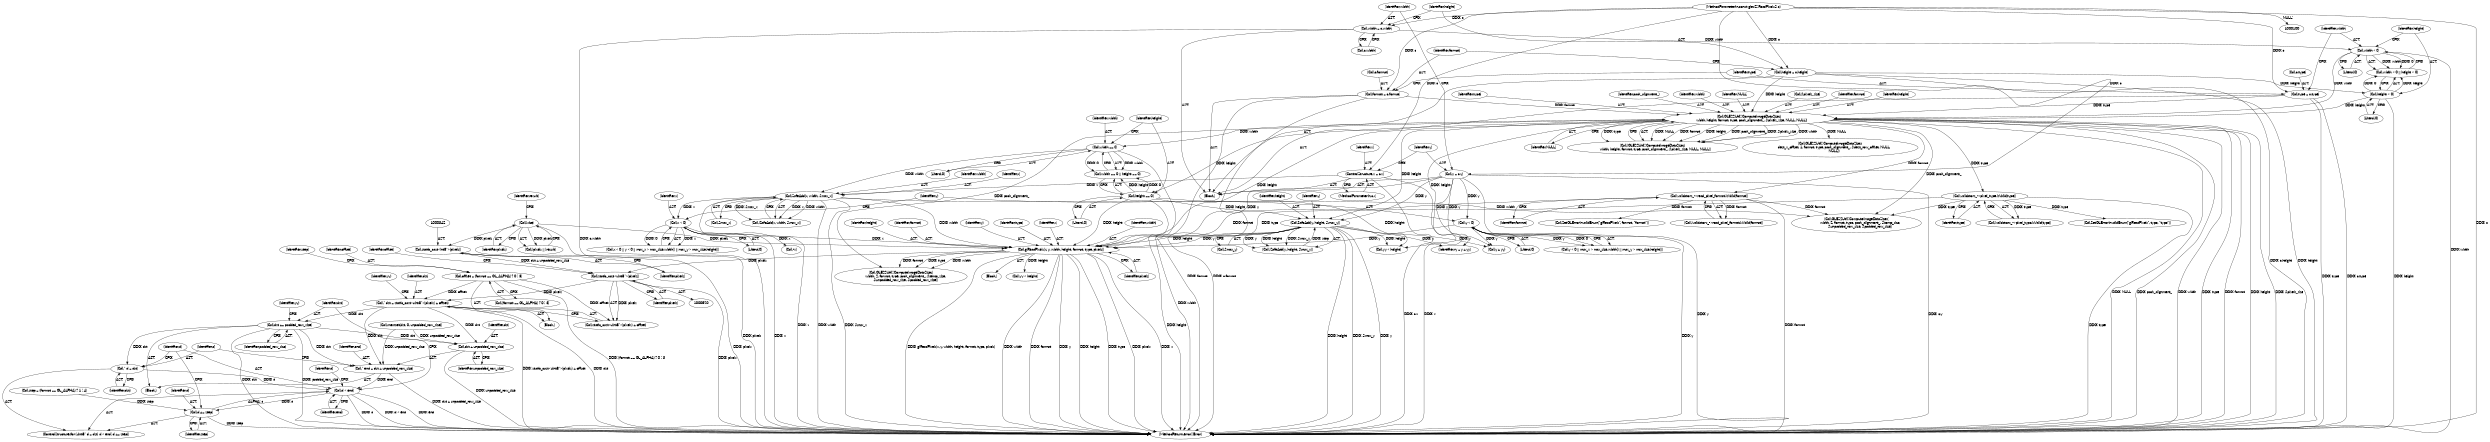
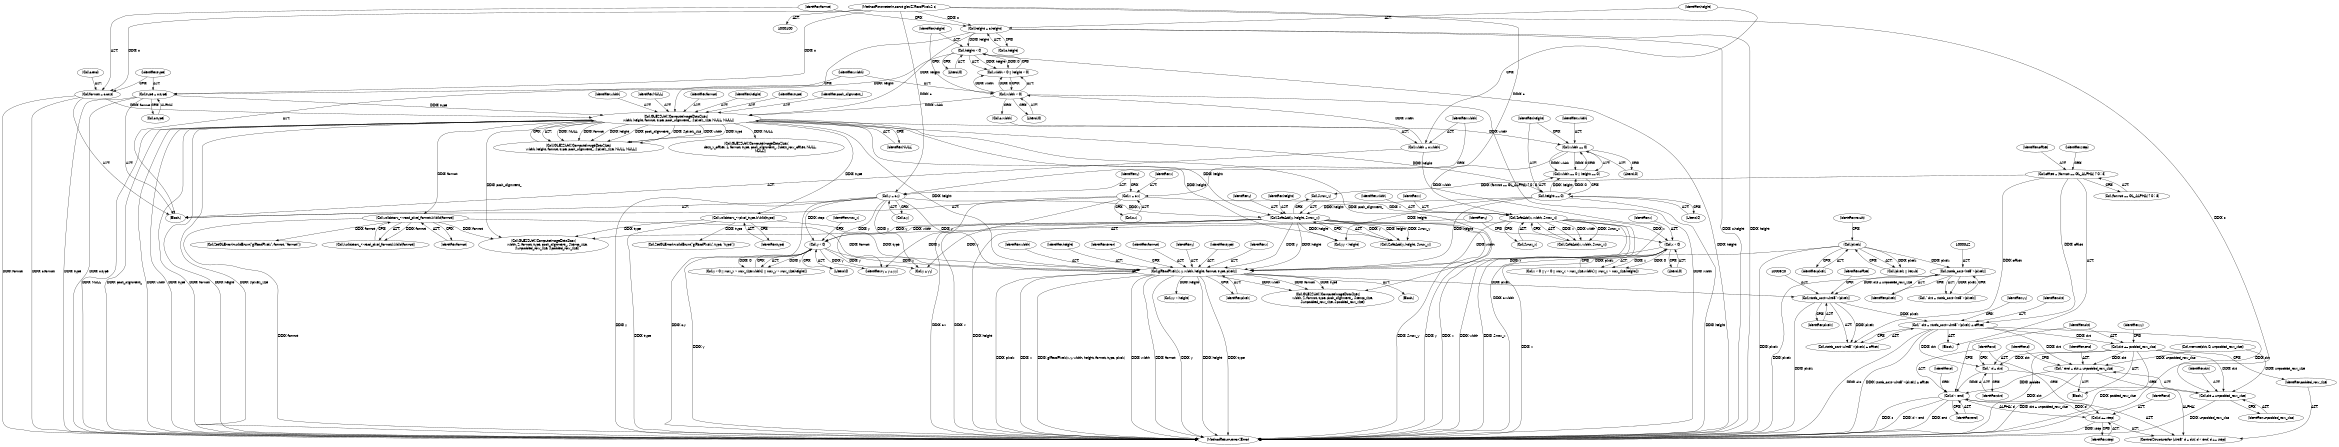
(1469, 15) -> none
(2288, 18) -> (797, 18)
(1359, 38) -> (1003, 105)
(1376, 40) -> (1406, 132)
none -> (1008, 51)
(1378, 73) -> (90, 73)
(2306, 84) -> (167, 105)
(1383, 95) -> (98, 95)
(1807, 95) -> none
none -> (151, 105)
(1365, 174) -> (1131, 196)
(1357, 196) -> (1131, 218)
(1474, 196) -> (816, 218)
none -> (846, 218)
none -> (902, 218)
(526, 223) -> (1852, 245)
none -> (1043, 223)
(2020, 223) -> none
(1320, 239) -> (1338, 229)
none -> (1103, 245)
(791, 250) -> none
none -> (838, 264)
(1164, 272) -> none
(663, 289) -> (1799, 283)
none -> (1947, 298)
(282, 338) -> (2293, 430)
none -> (1933, 356)
(385, 380) -> (2030, 383)
none -> (2143, 386)
(54, 391) -> none
(9, 402) -> (2189, 407)
(256, 402) -> (2081, 407)
(287, 402) -> (2007, 407)
(725, 426) -> (1681, 179)
